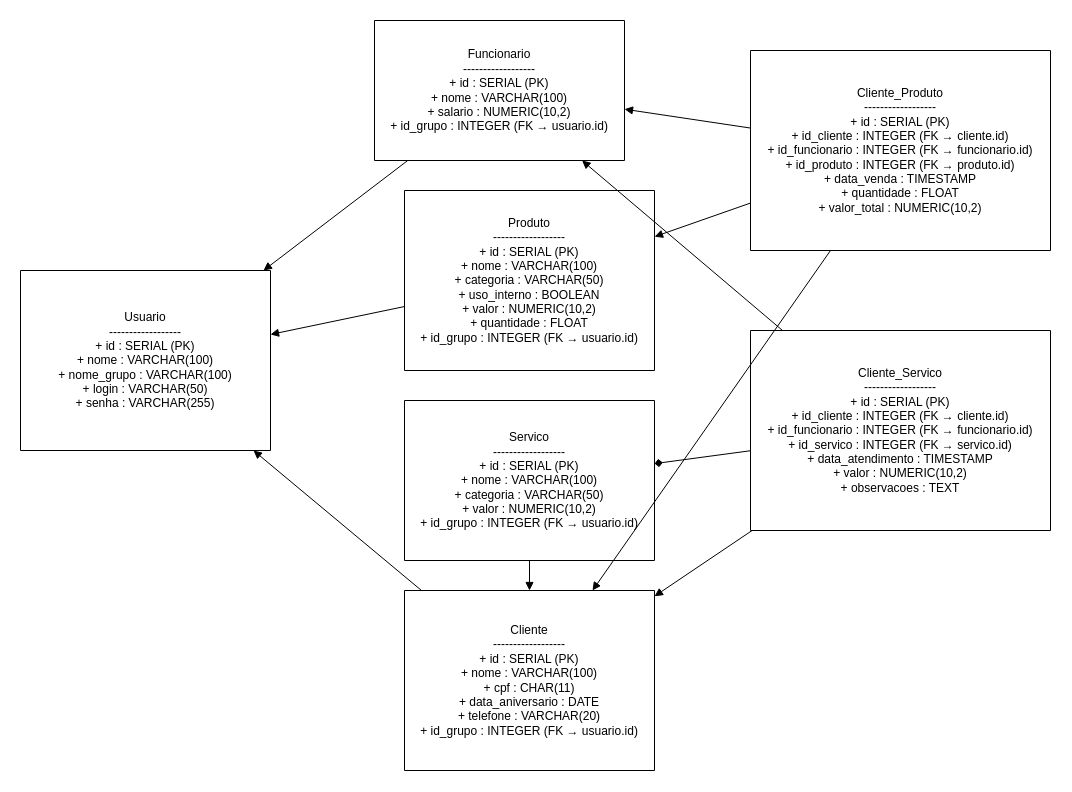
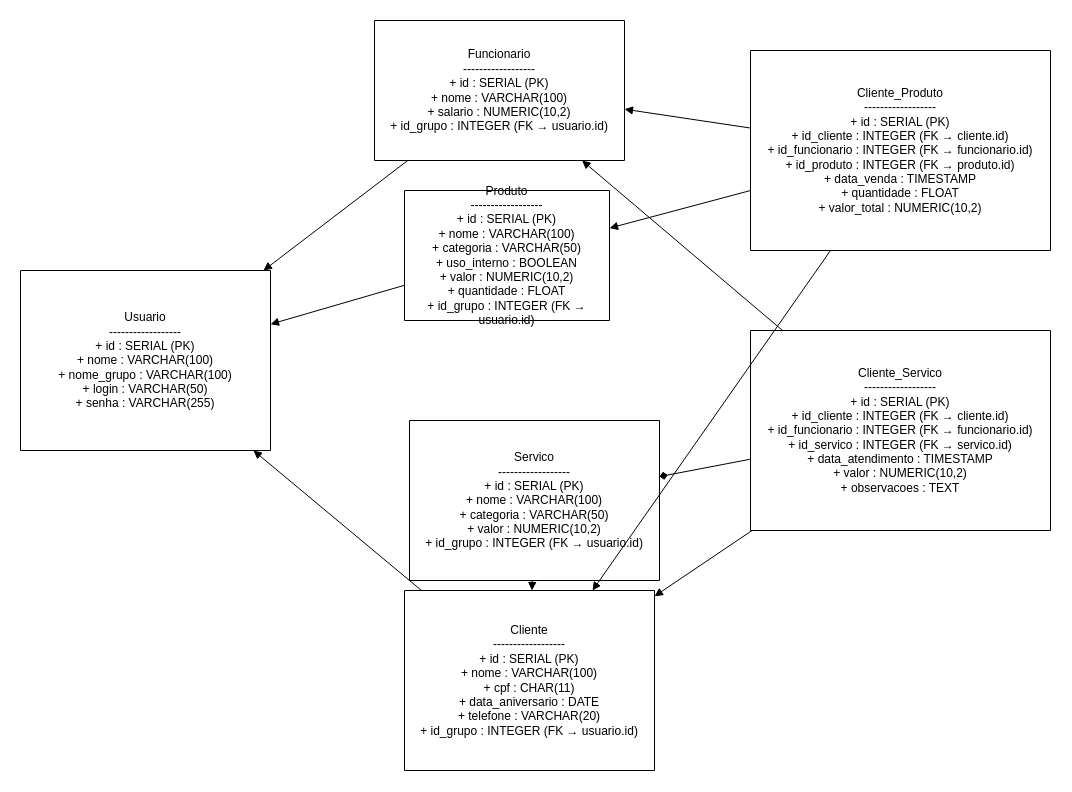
(530, 281) -> (507, 256)
(530, 481) -> (535, 501)
